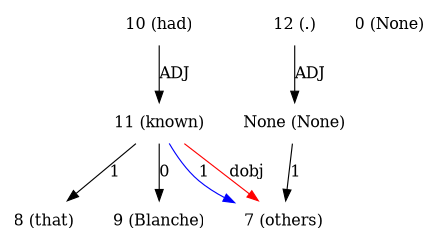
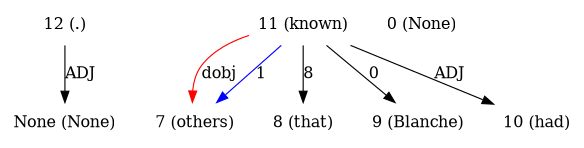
(159, 68) -> (417, 73)
(290, 167) -> none
(115, 172) -> (309, 74)
